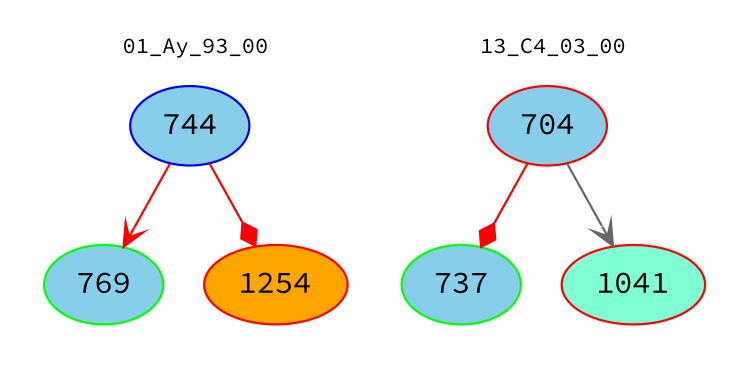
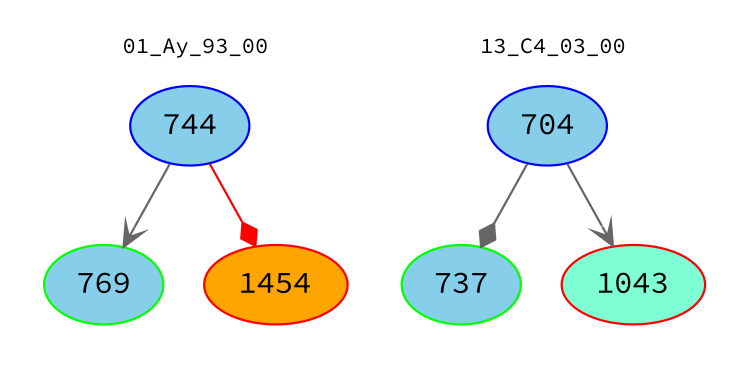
(547, 126) -> (547, 126)
(511, 194) -> (511, 194)
(152, 196) -> (152, 196)
(276, 285) -> (276, 285)
(633, 285) -> (633, 285)
